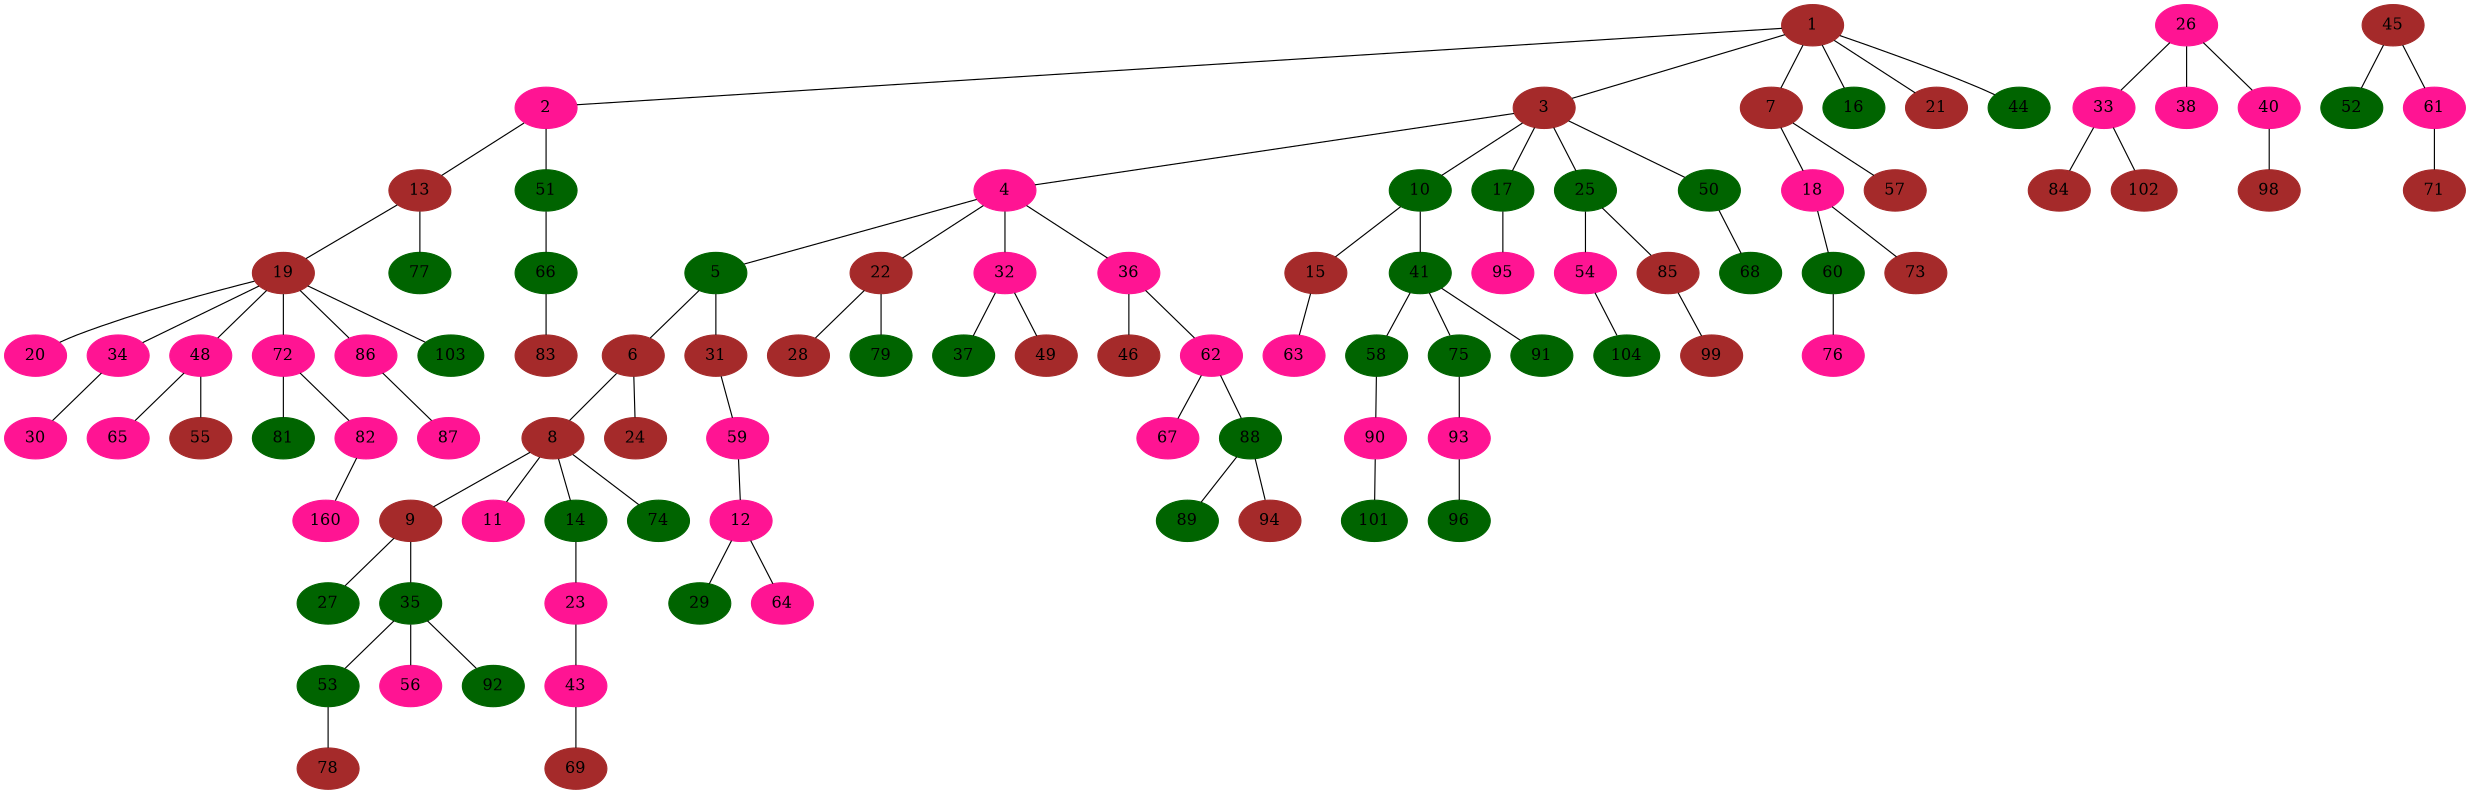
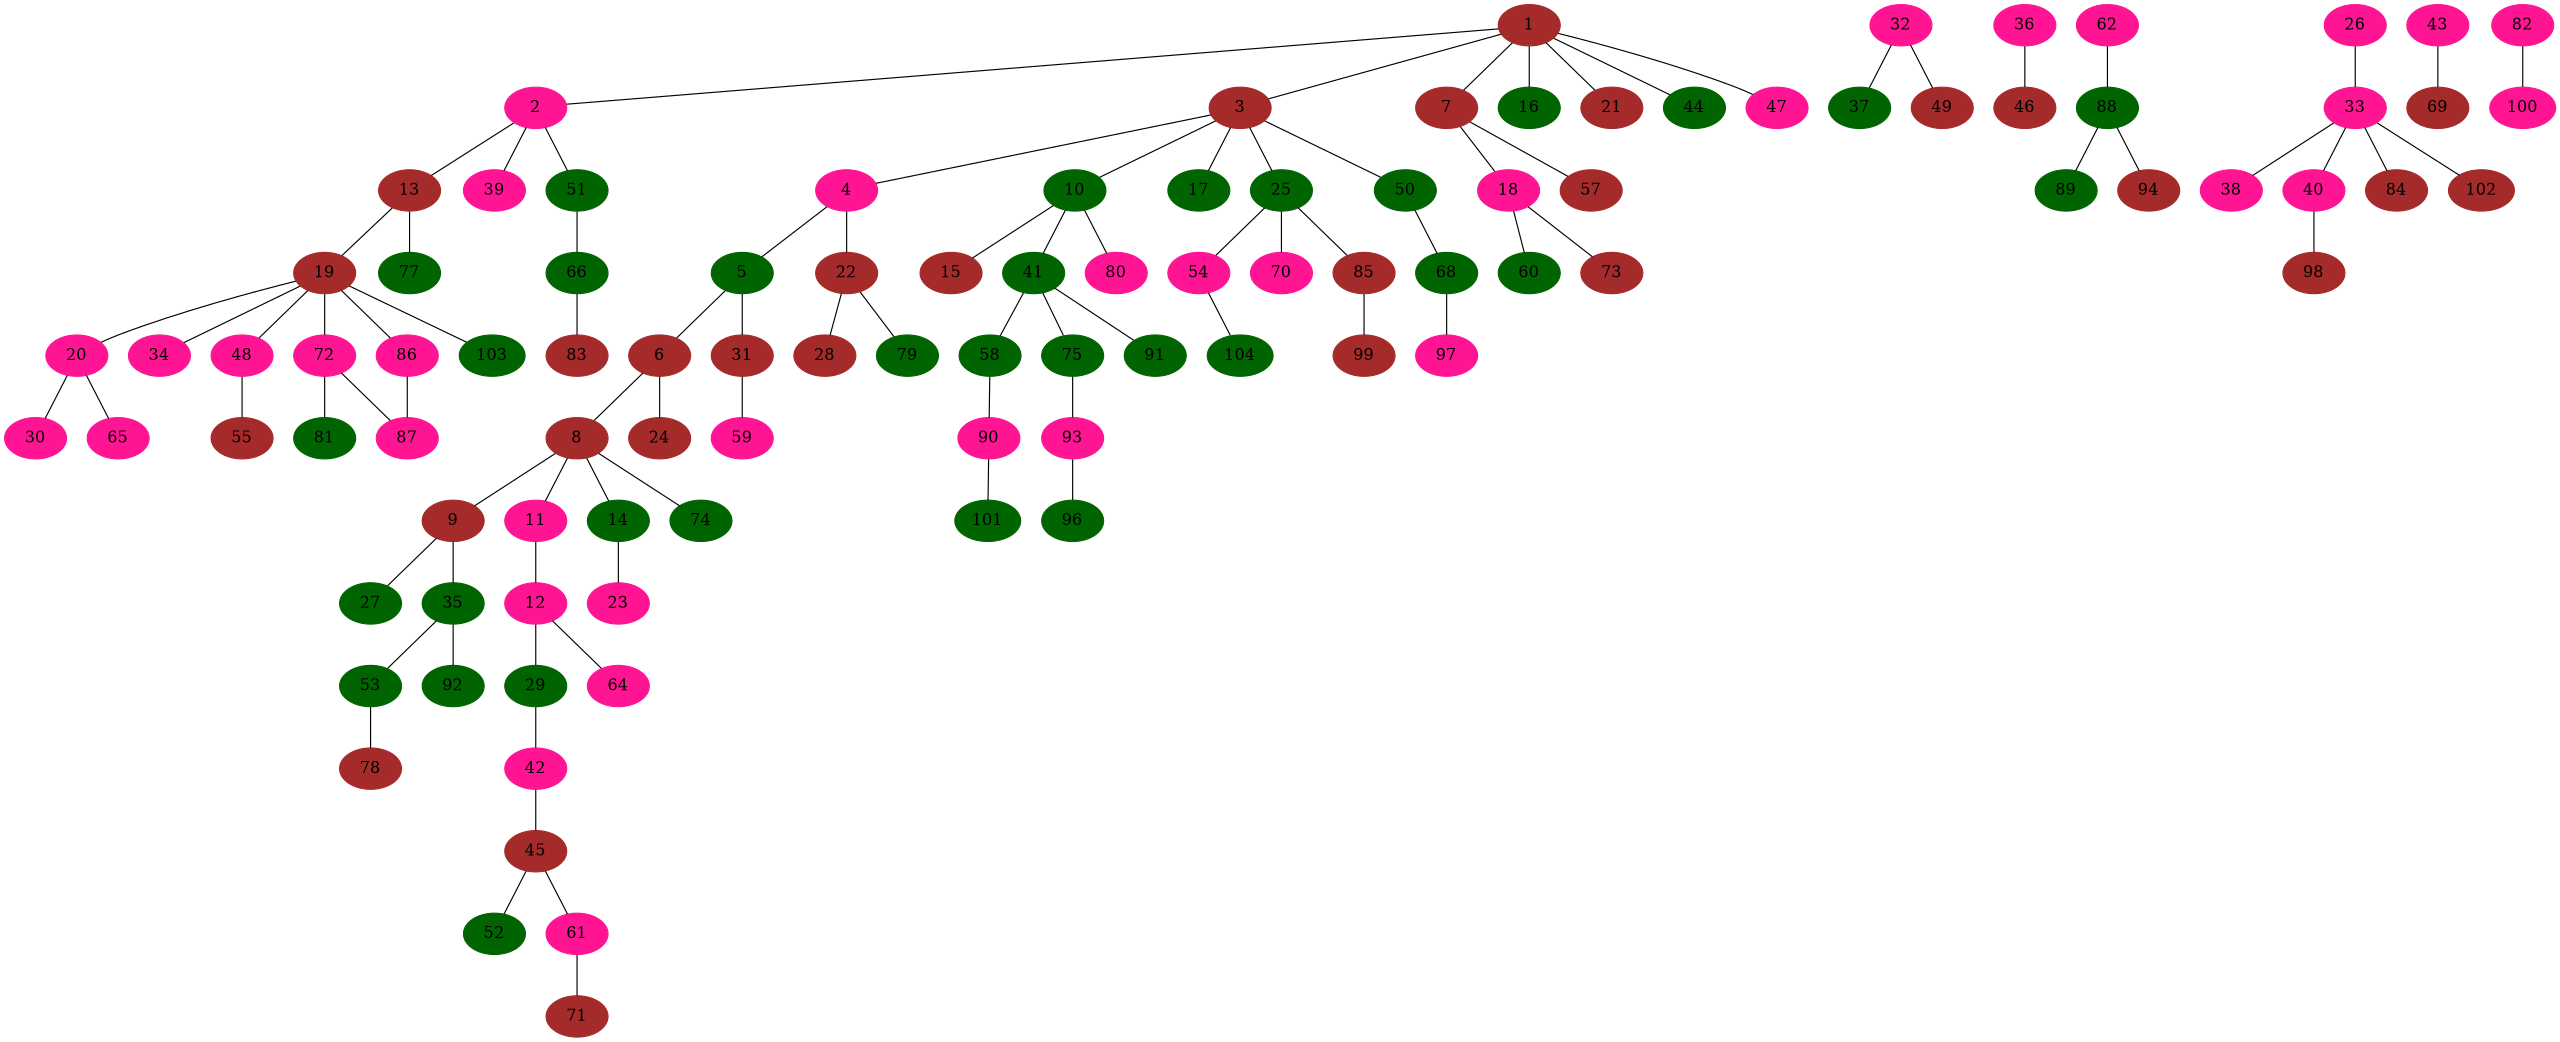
(2228, 66) -> (2335, 149)
(2187, 67) -> (2293, 149)
none -> (1777, 108)
none -> (494, 190)
(1005, 232) -> none
(1067, 232) -> none
none -> (1116, 273)
none -> (1281, 273)
(1503, 273) -> none
(1170, 314) -> none
(1294, 356) -> none
none -> (1447, 356)
(1833, 356) -> none
(77, 397) -> (56, 397)
(160, 397) -> (98, 397)
(325, 397) -> (366, 397)
(1168, 438) -> none
(739, 480) -> (536, 562)
(326, 521) -> (2523, 108)
(576, 645) -> none
(411, 686) -> none
none -> (536, 769)
